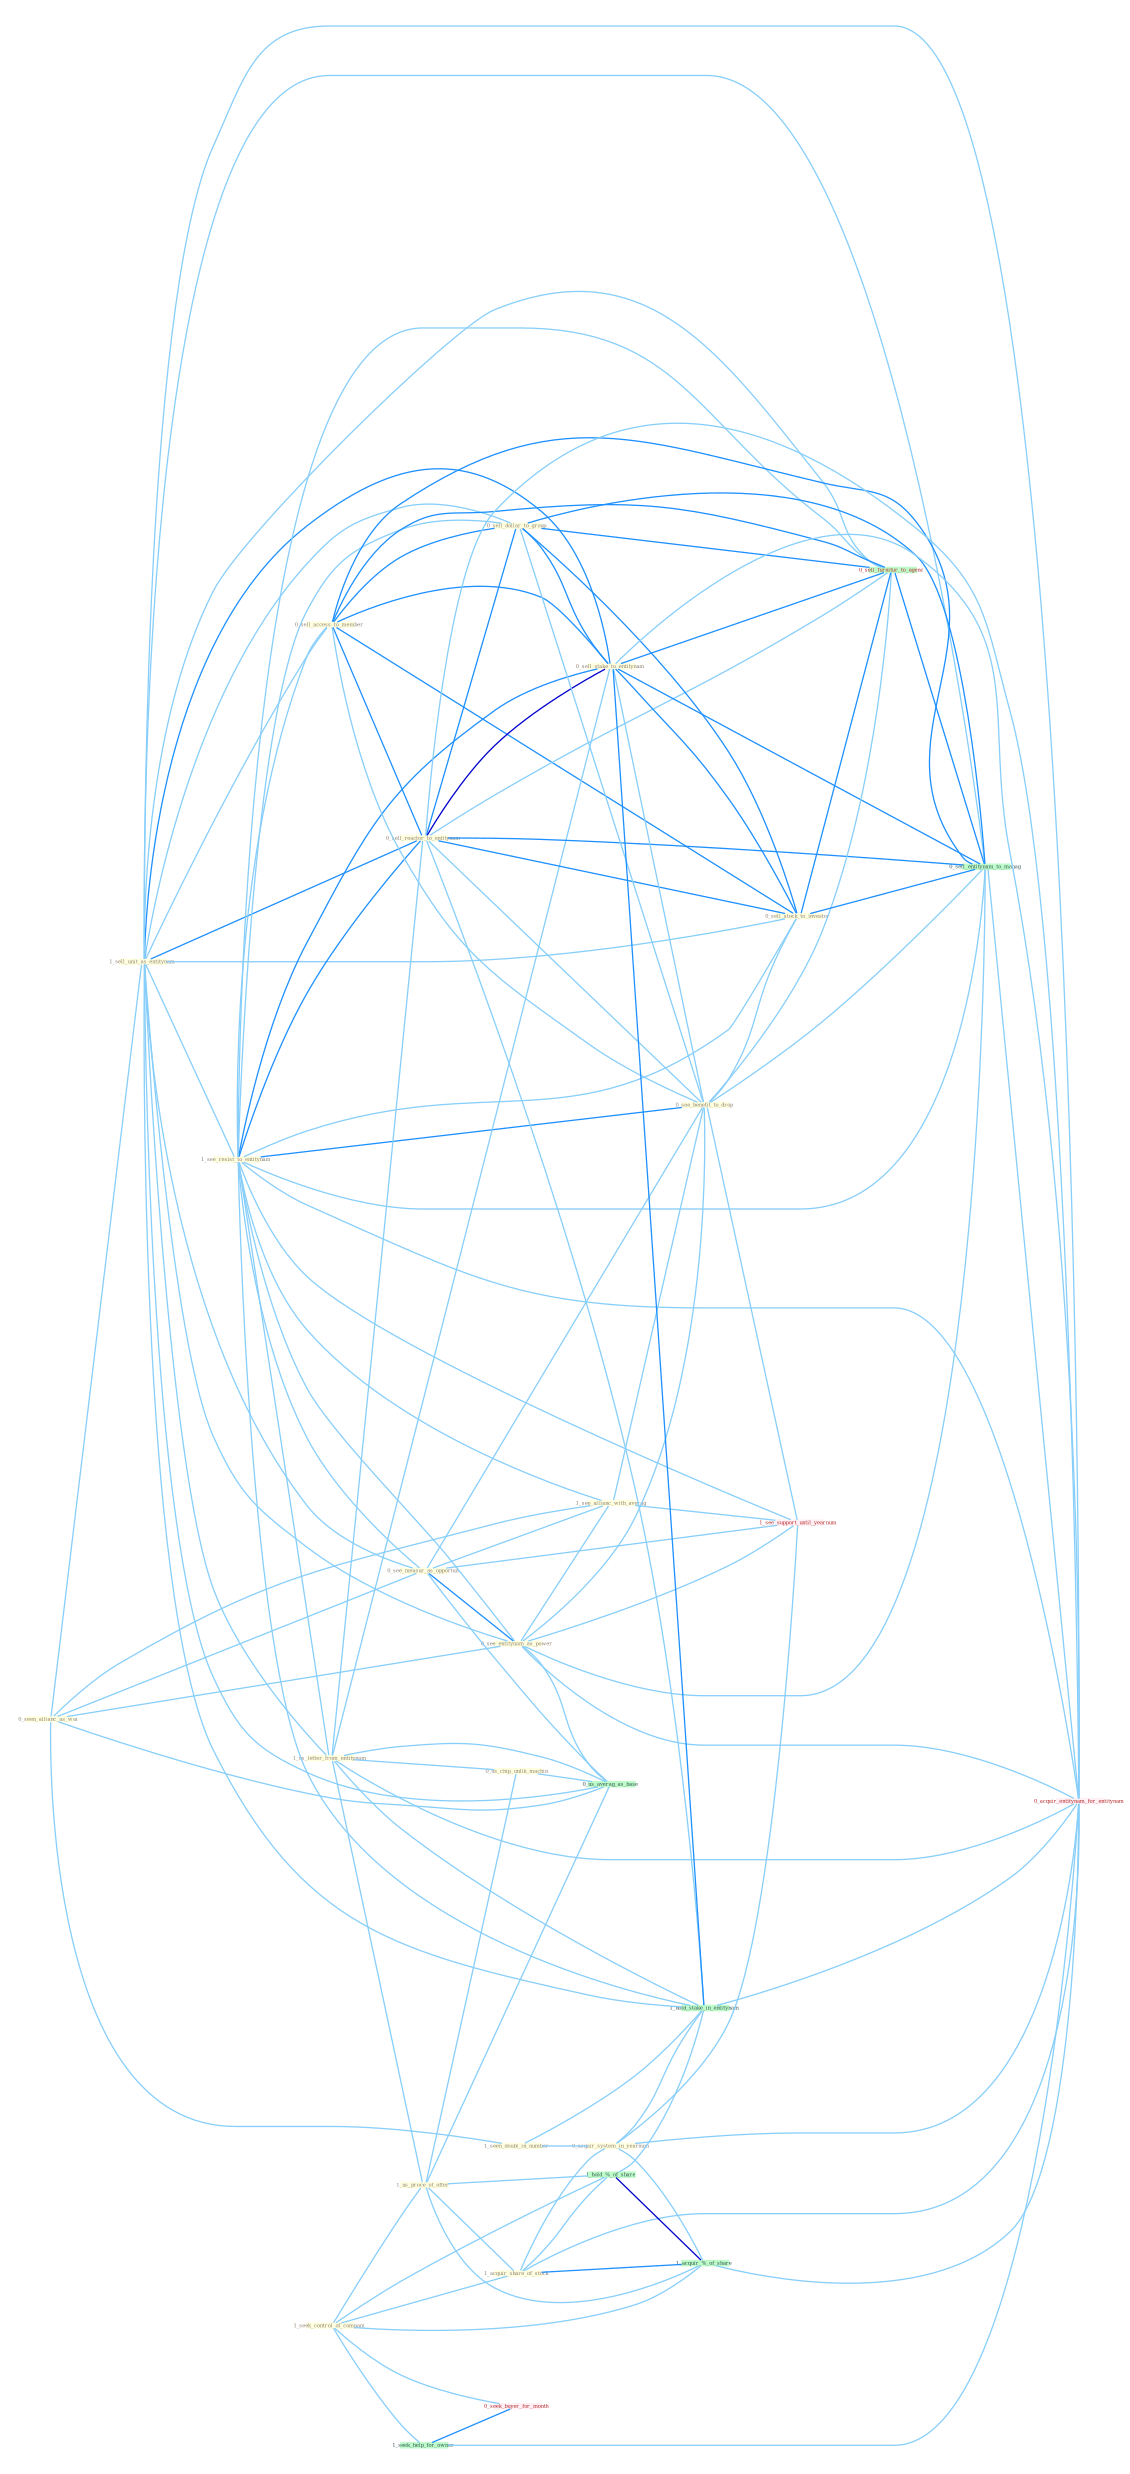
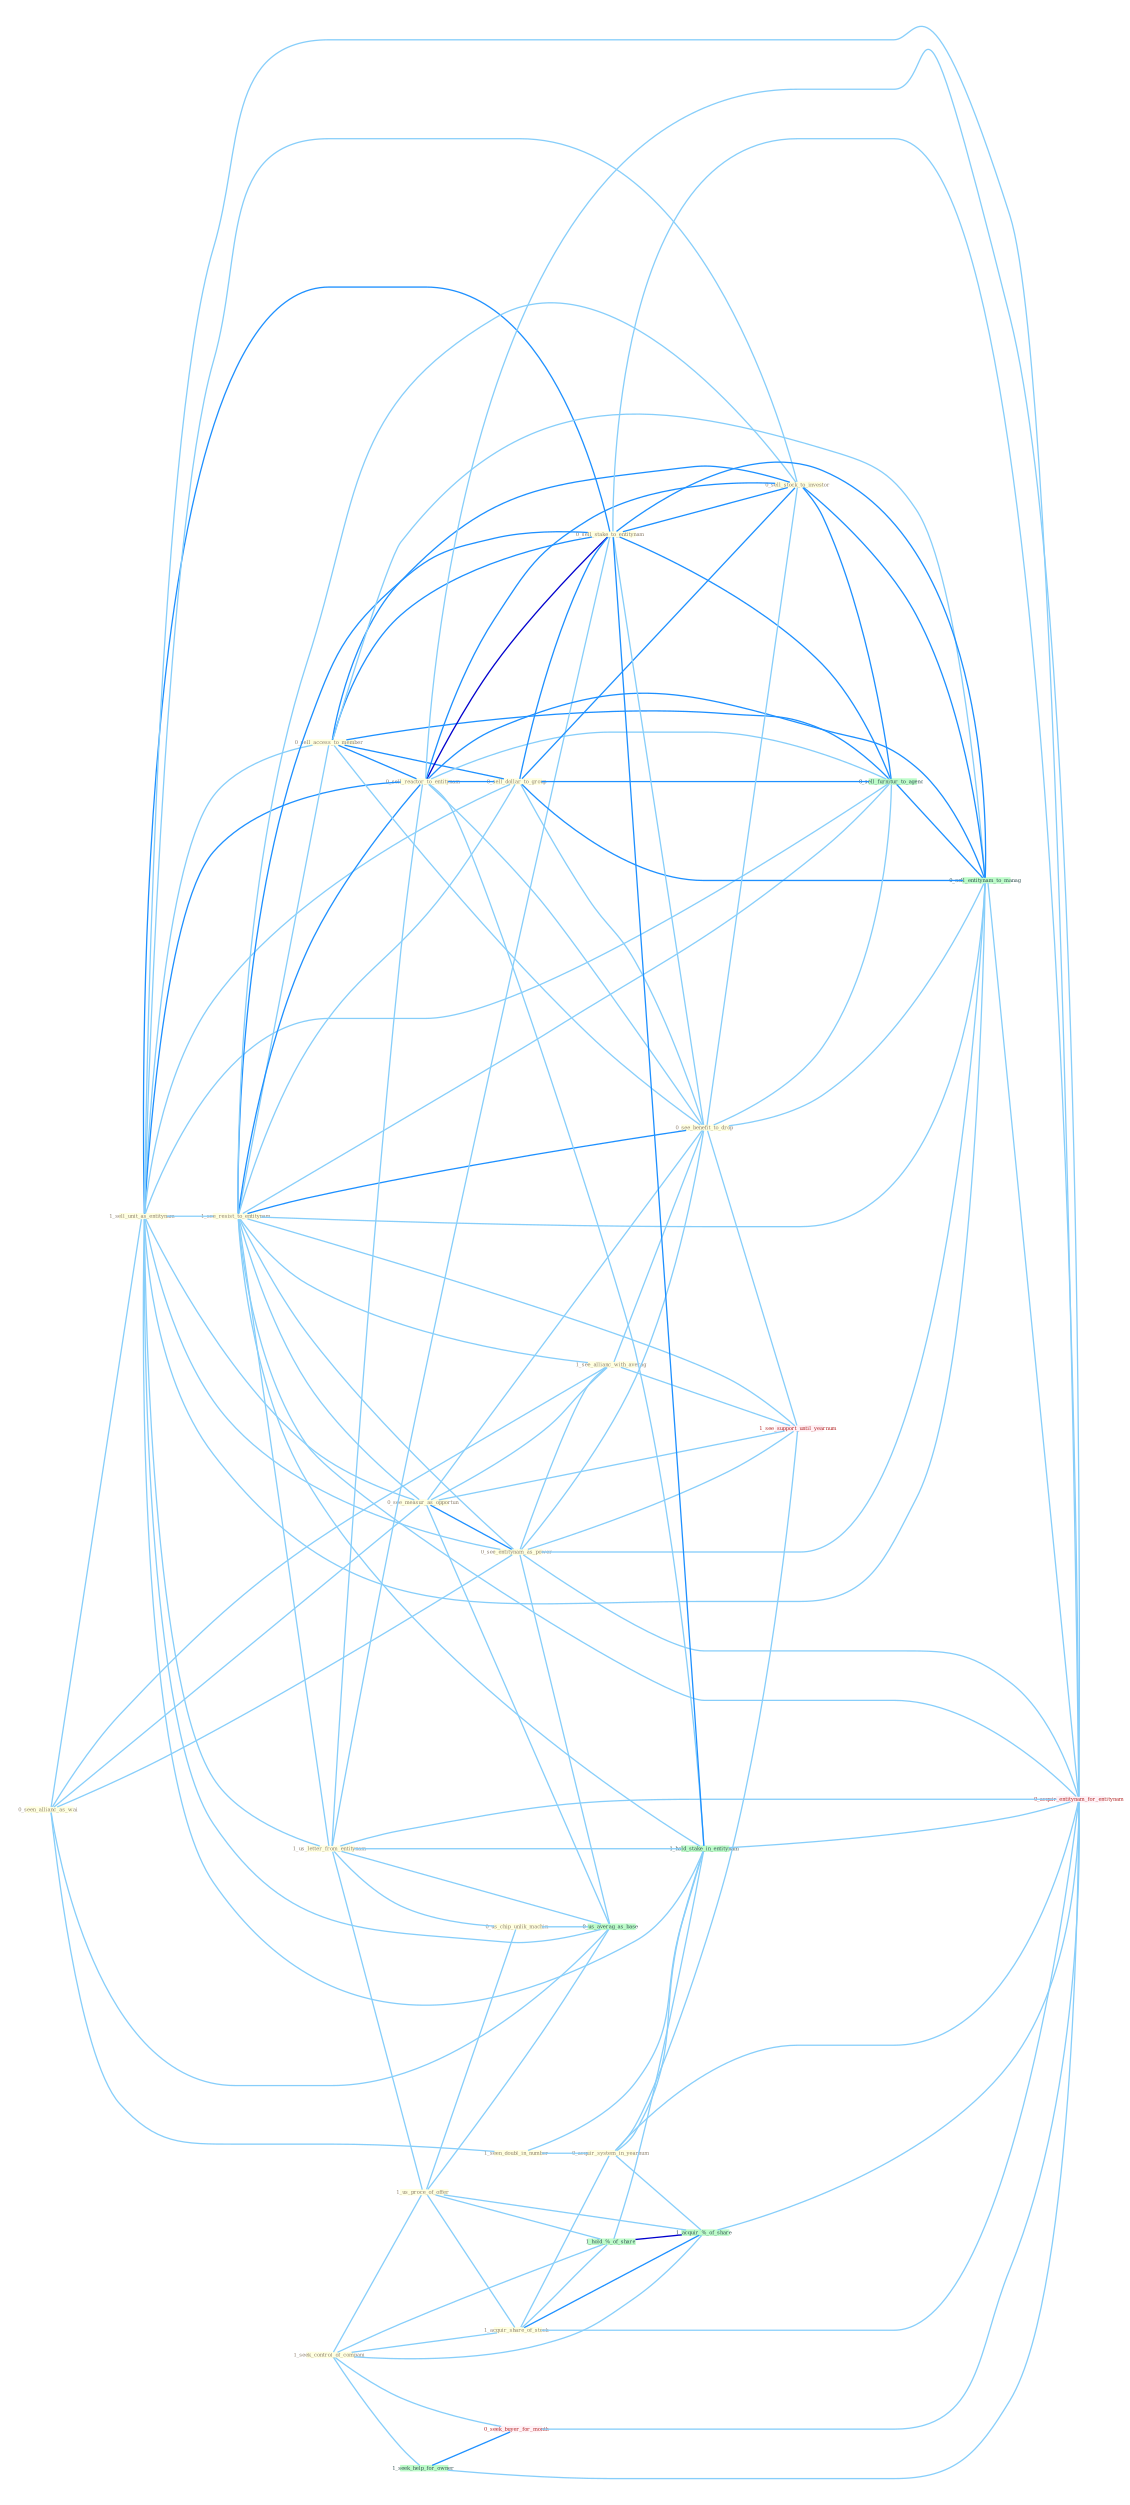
(743, 463) -> (733, 426)
(893, 570) -> (893, 782)
none -> (995, 2313)
